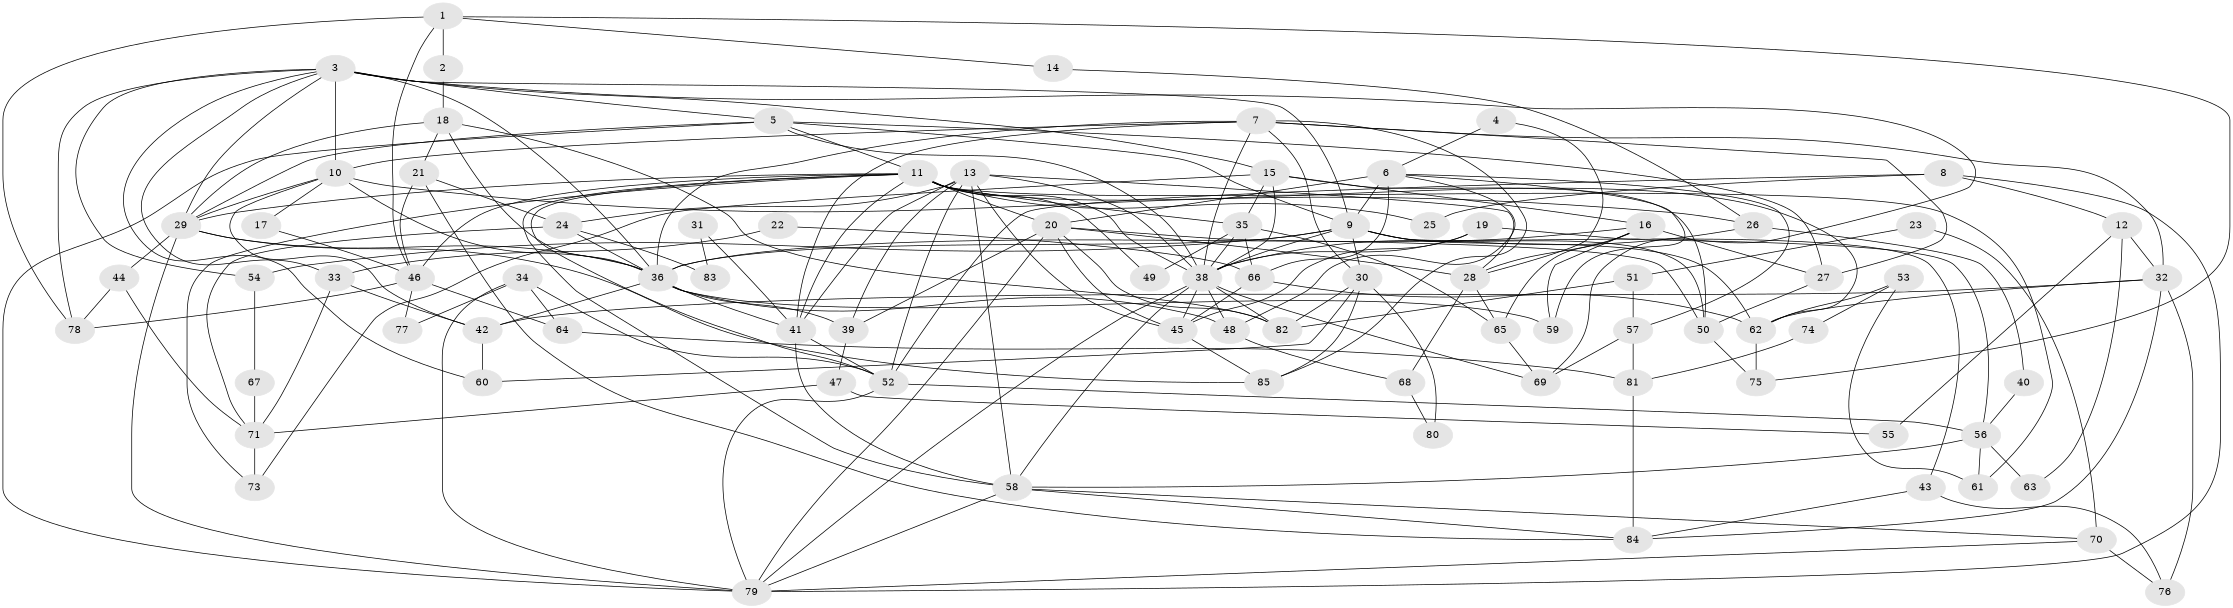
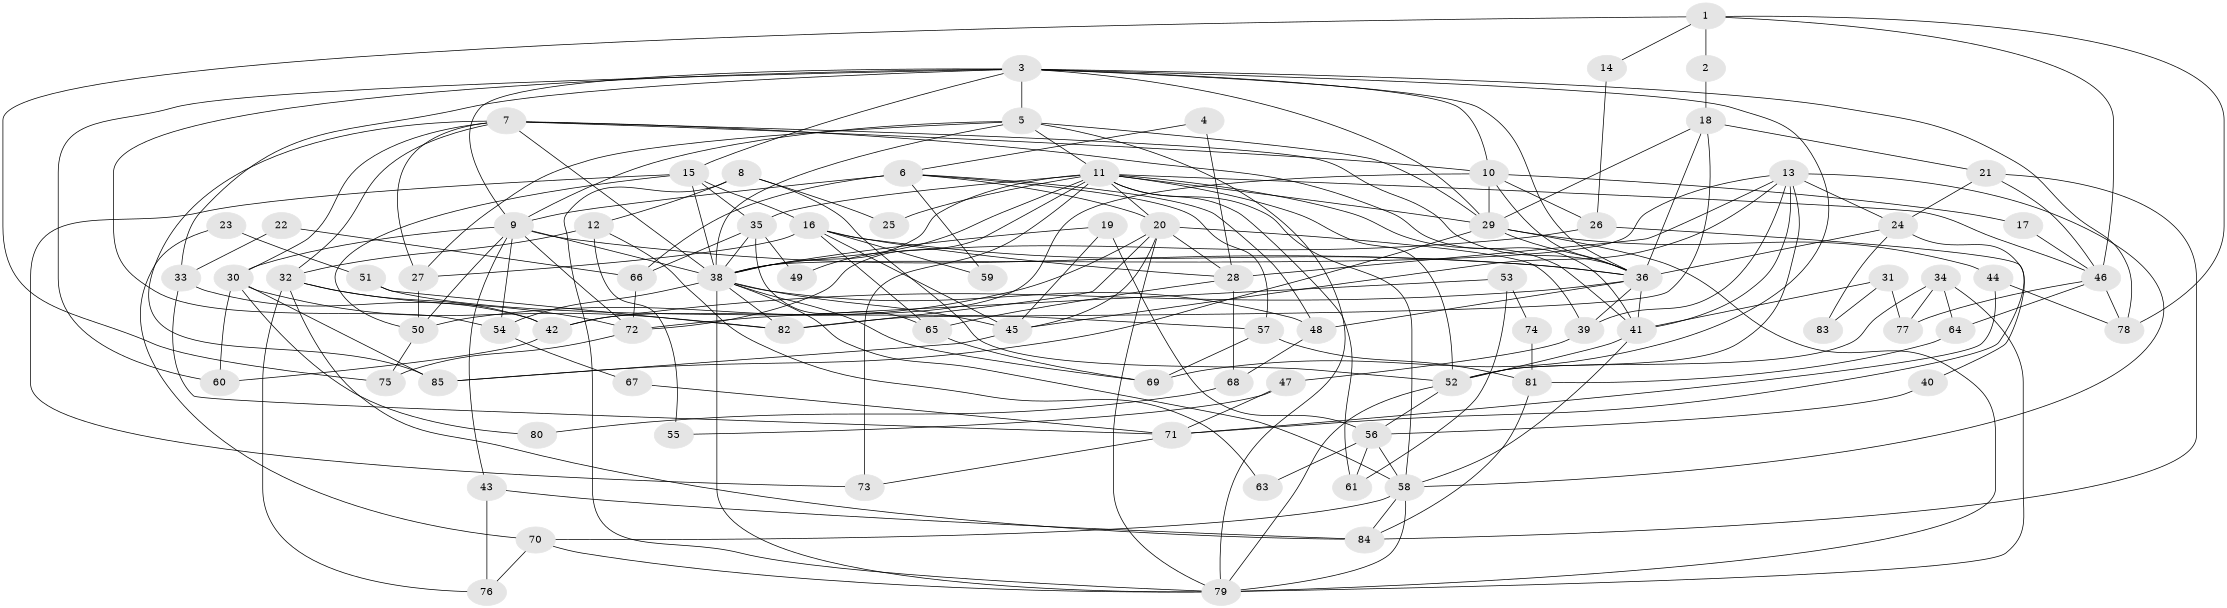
none -> (606, 300)
none -> (1895, 300)
(1216, 304) -> (889, 267)
(1084, 305) -> none
(1756, 330) -> (632, 330)
